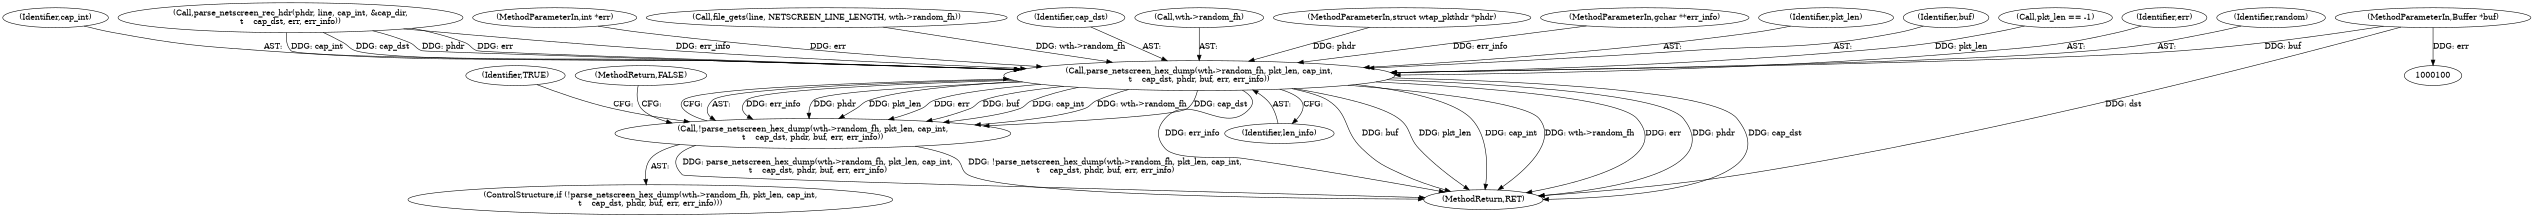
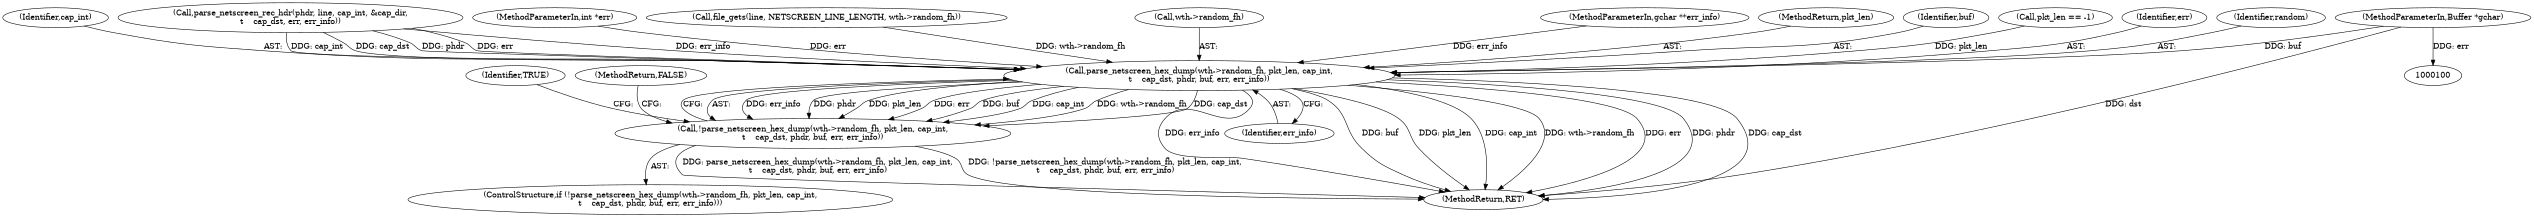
(1071, 18) -> none
(1402, 18) -> none
(1826, 18) -> (1826, 18)
(2433, 18) -> (2433, 18)
(1279, 133) -> (1279, 133)
